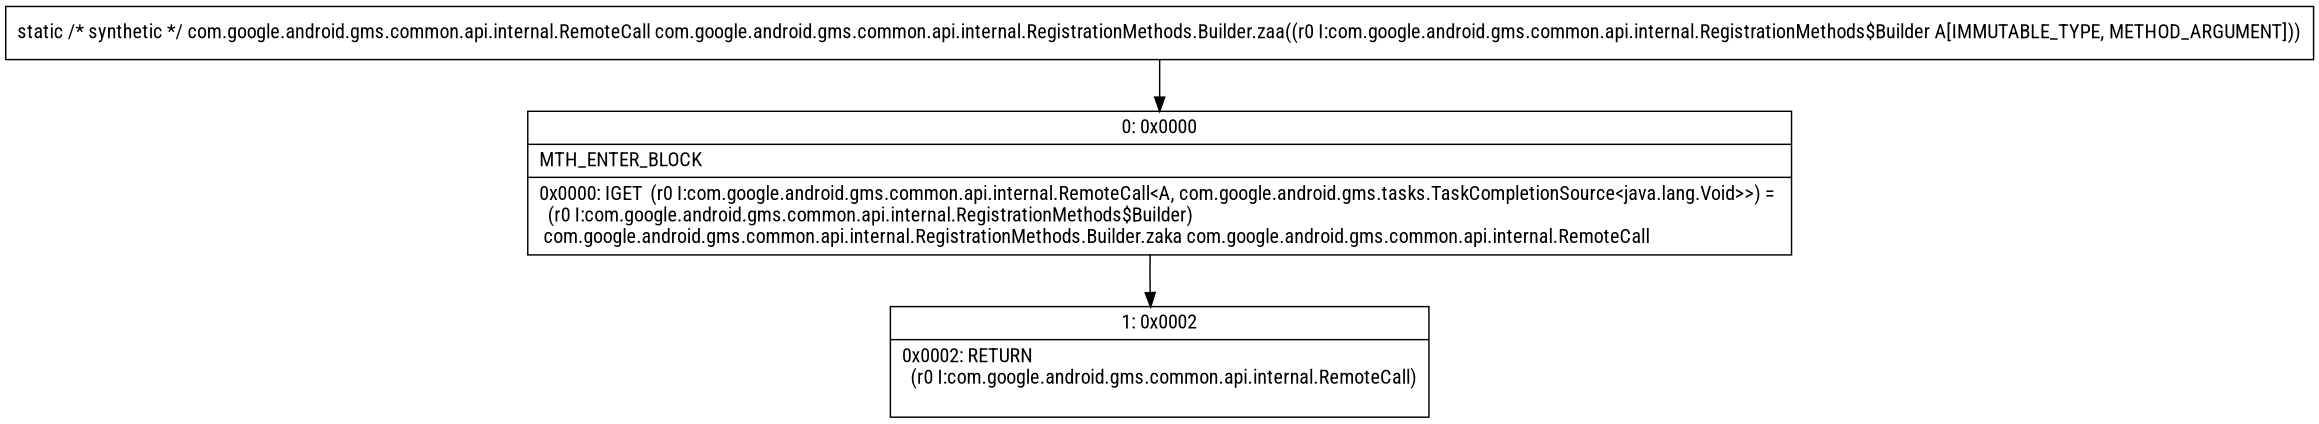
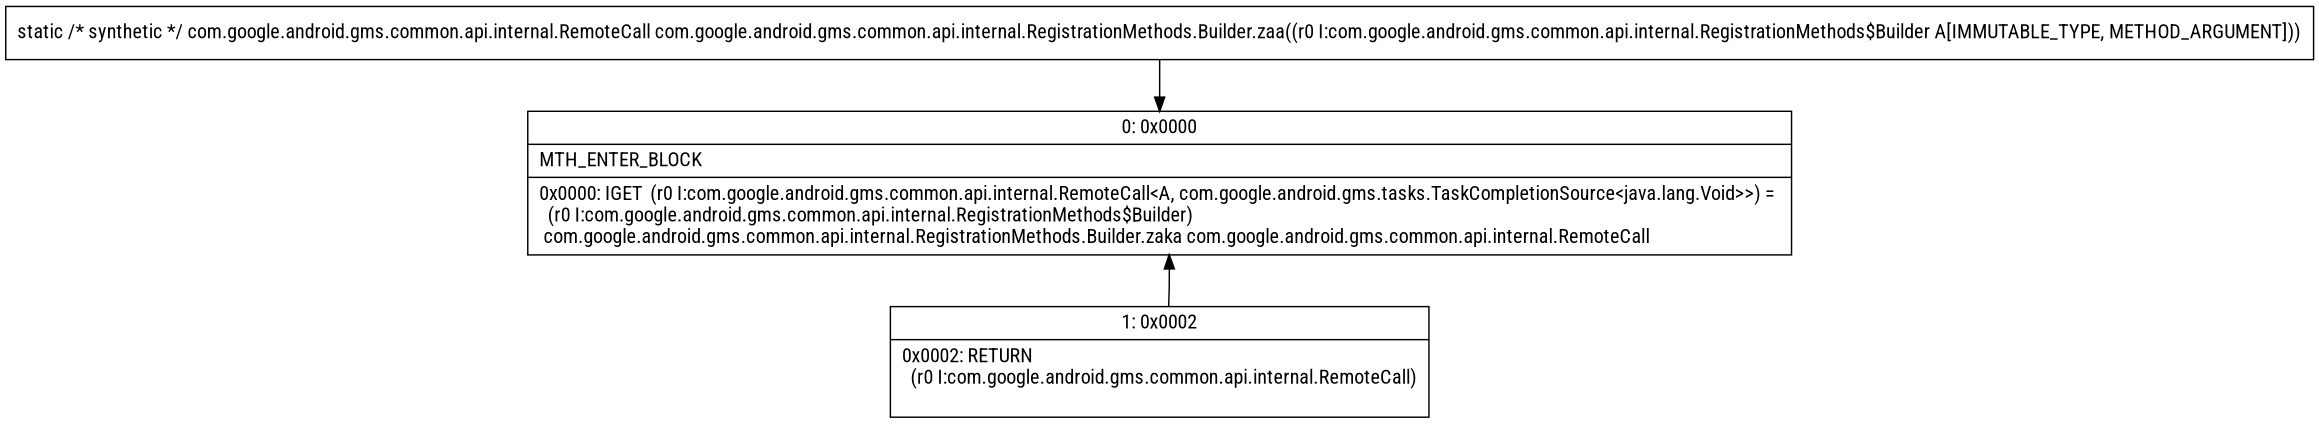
(1150, 273) -> (1169, 288)
